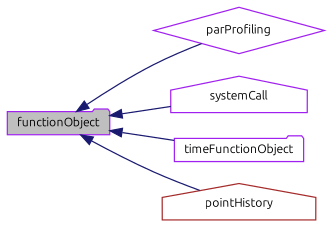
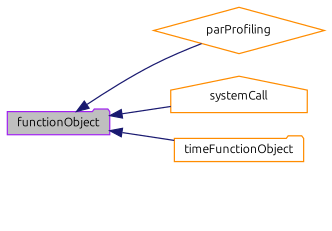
(239, 30) -> (239, 30)
(239, 96) -> (239, 96)
(239, 150) -> (239, 150)
(239, 204) -> none
